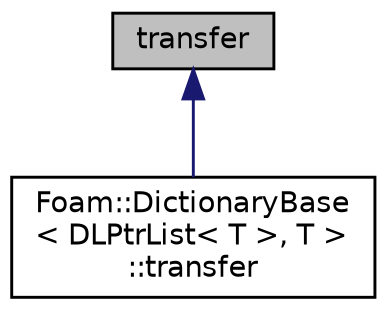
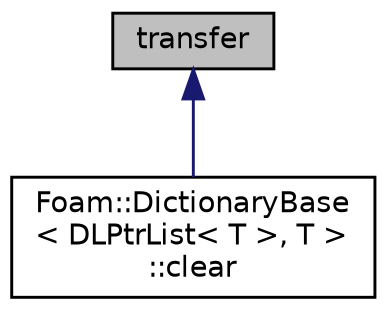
(193, 237) -> (193, 237)
